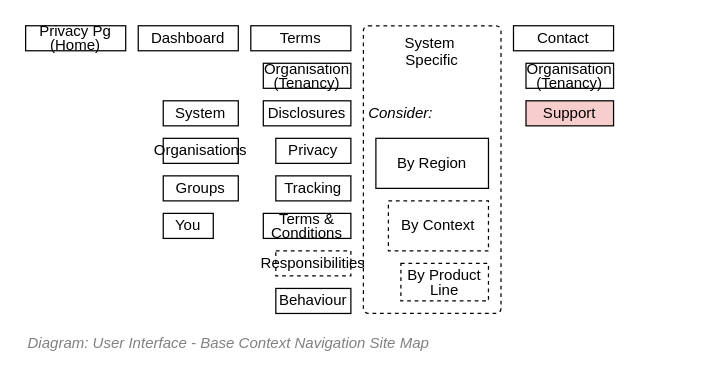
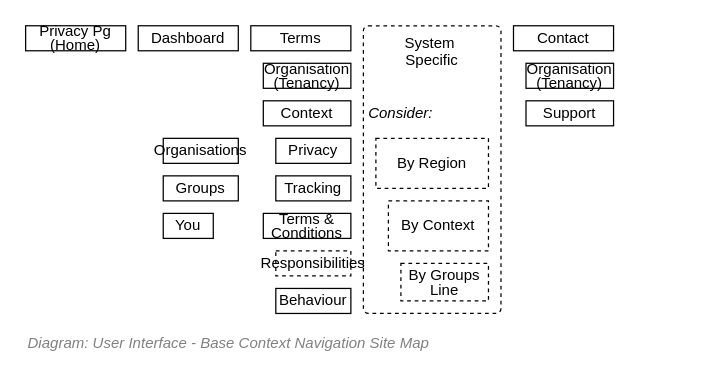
(201, 113) -> none
(307, 113) -> (307, 113)
(569, 113) -> (569, 113)
(432, 163) -> (432, 163)
(444, 282) -> (444, 282)
